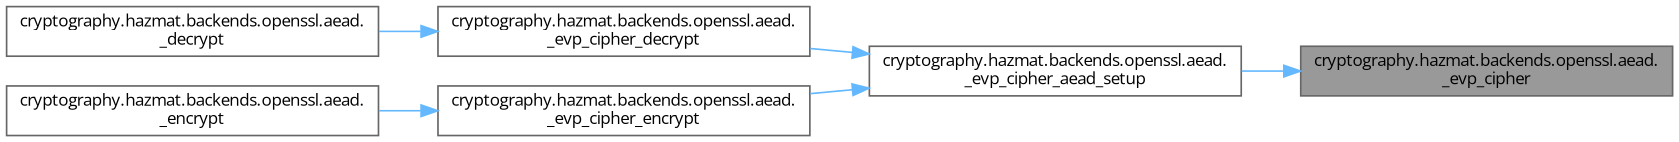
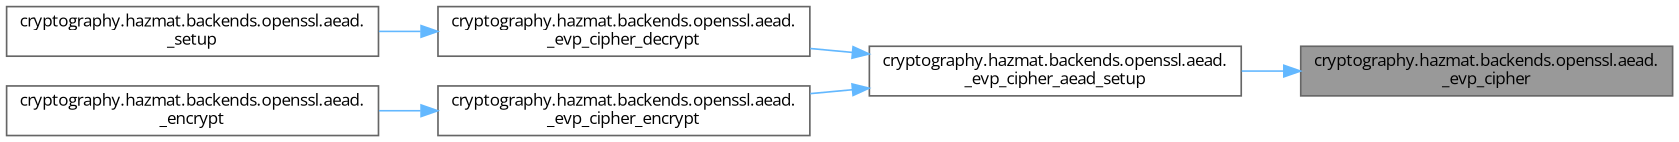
(193, 31) -> (193, 31)
